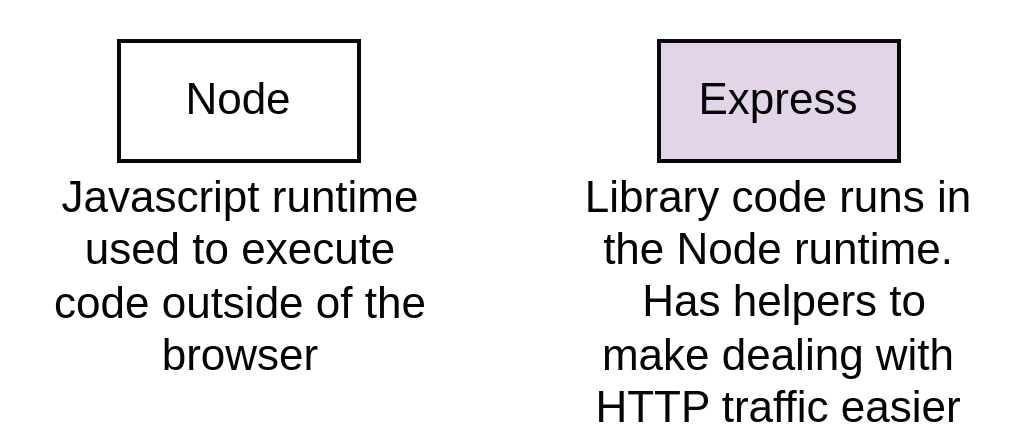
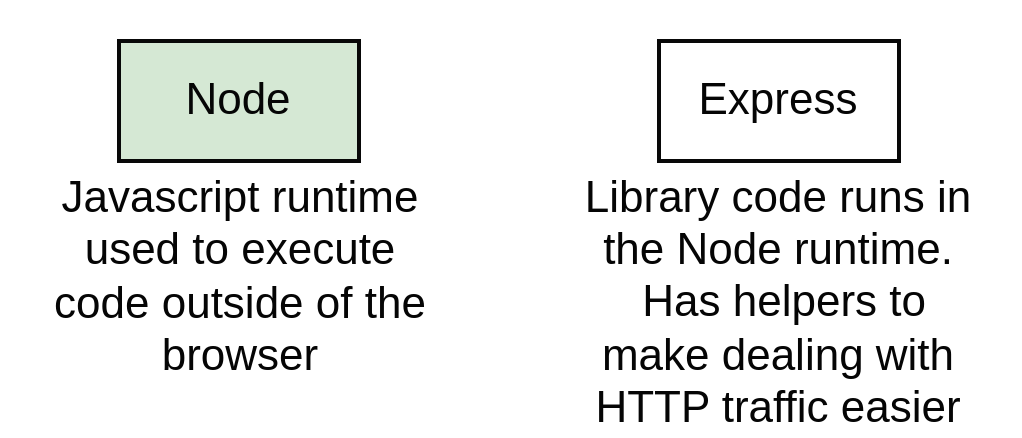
(239, 101) -> (239, 101)
(779, 101) -> (779, 101)
